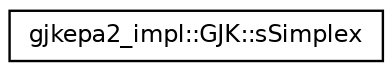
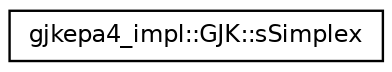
(196, 36) -> (196, 36)
